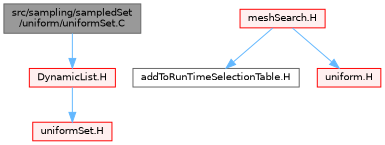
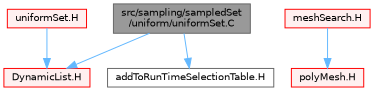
(253, 45) -> (186, 46)
(349, 78) -> (328, 78)
(72, 100) -> (47, 43)
